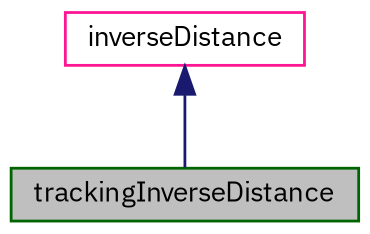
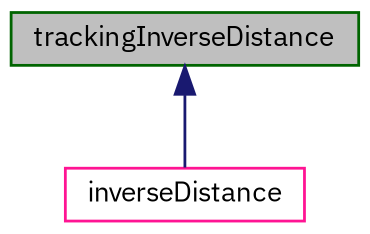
(185, 131) -> (185, 131)
